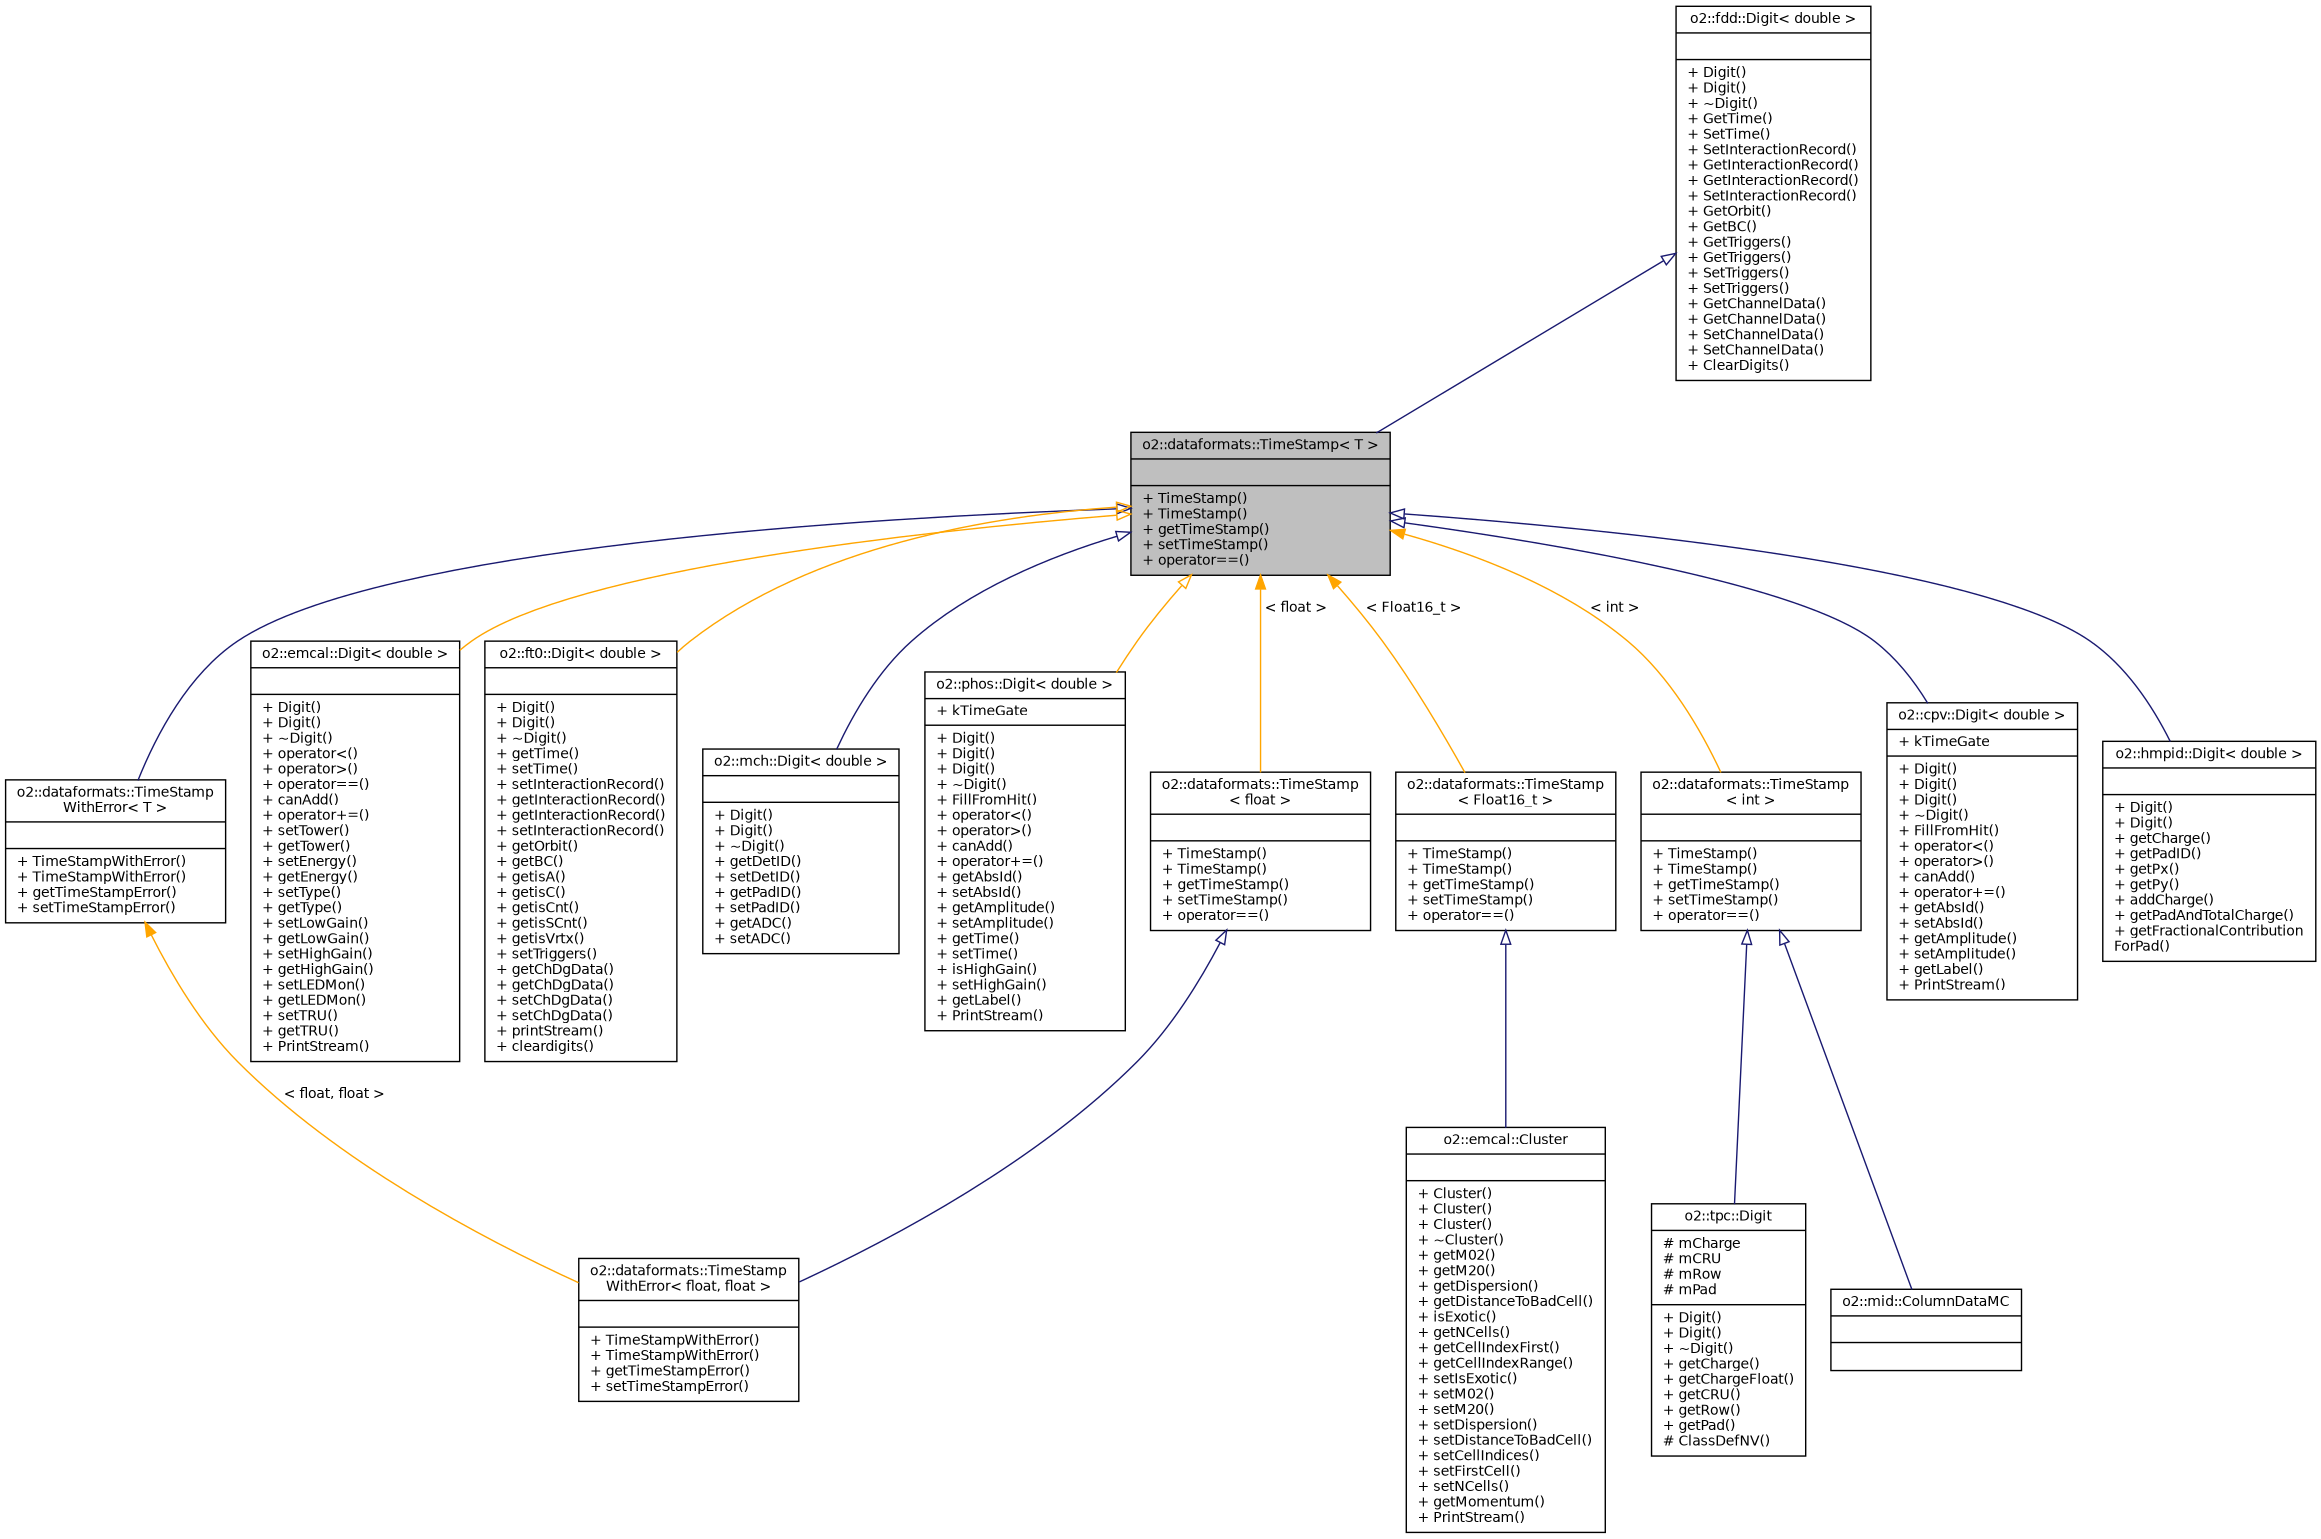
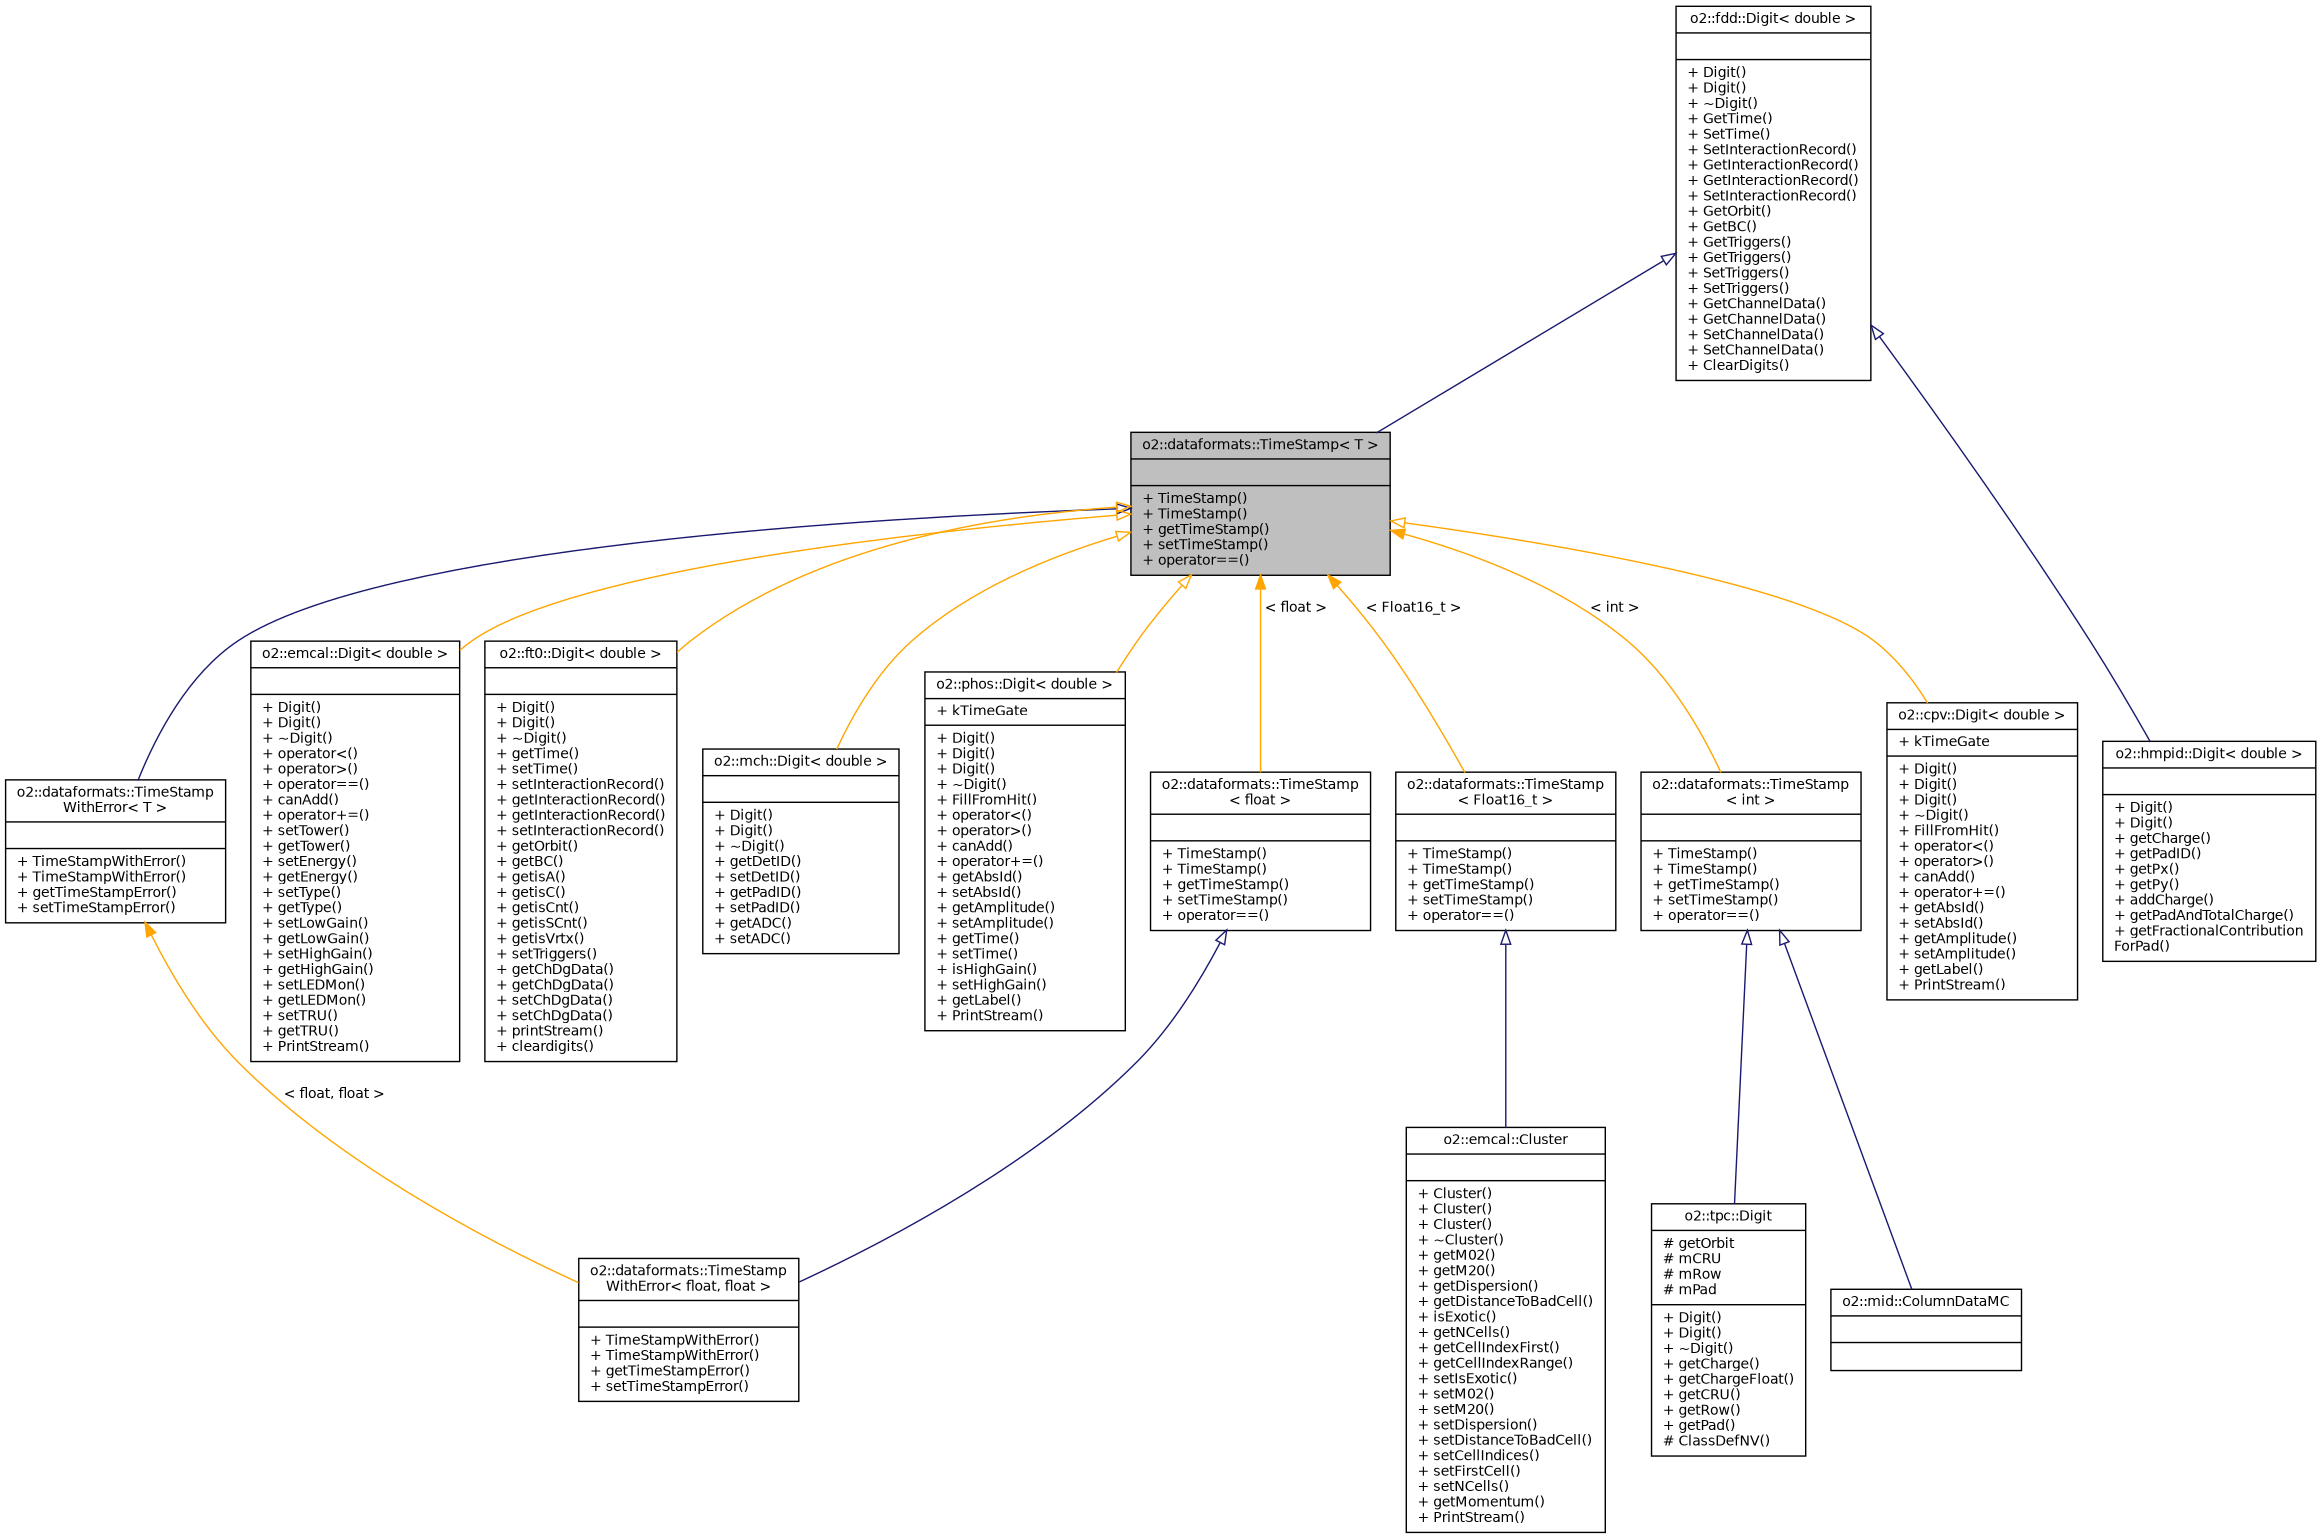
(1817, 561) -> (2020, 536)
(1685, 573) -> (1685, 573)
(951, 611) -> (951, 611)
(1702, 1244) -> (1699, 1244)
